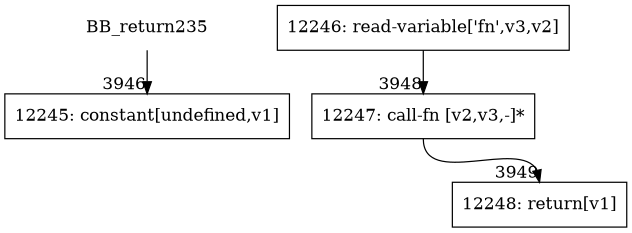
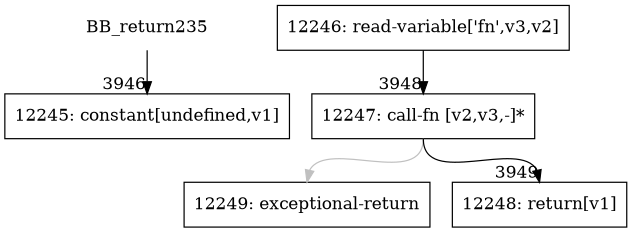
none -> (307, 205)
